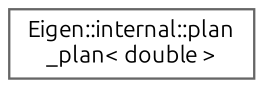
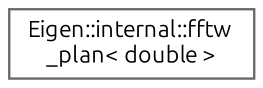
(132, 44) -> (132, 44)
